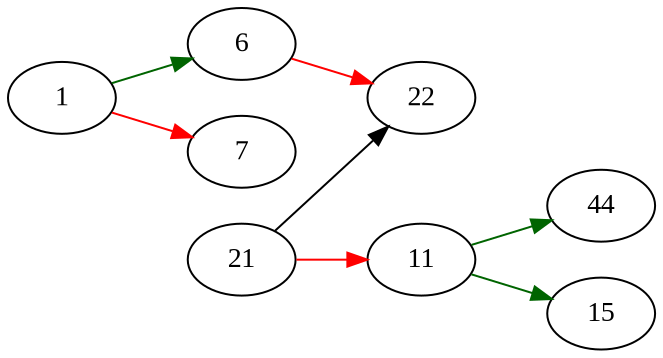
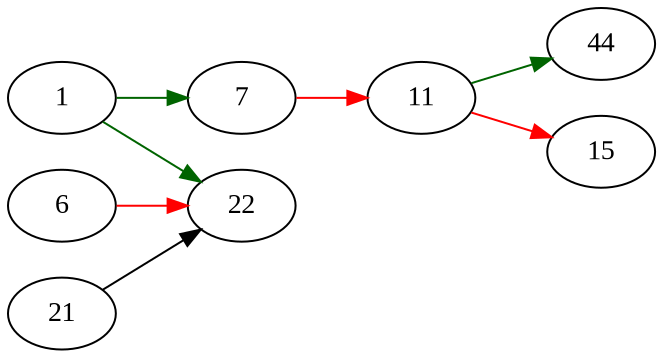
(142, 74) -> (143, 147)
(142, 122) -> (142, 98)
(322, 260) -> (322, 98)
(502, 284) -> (502, 122)
